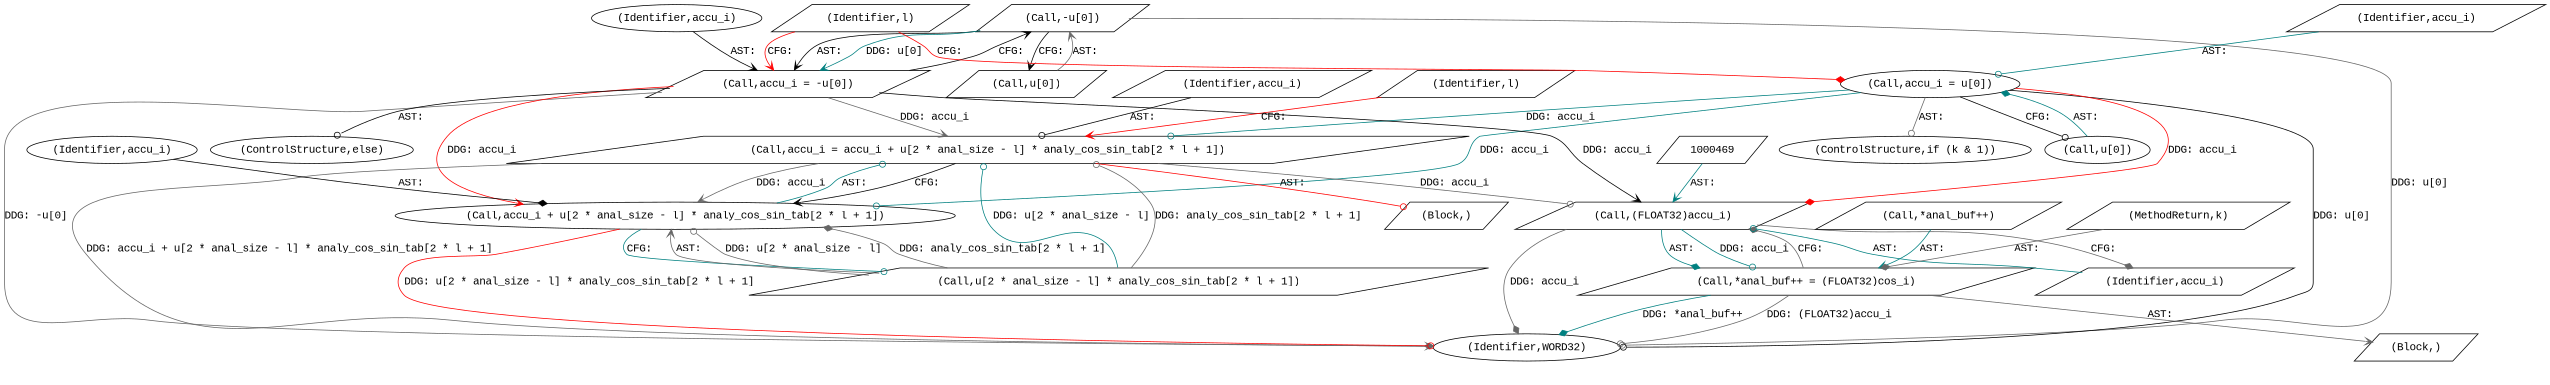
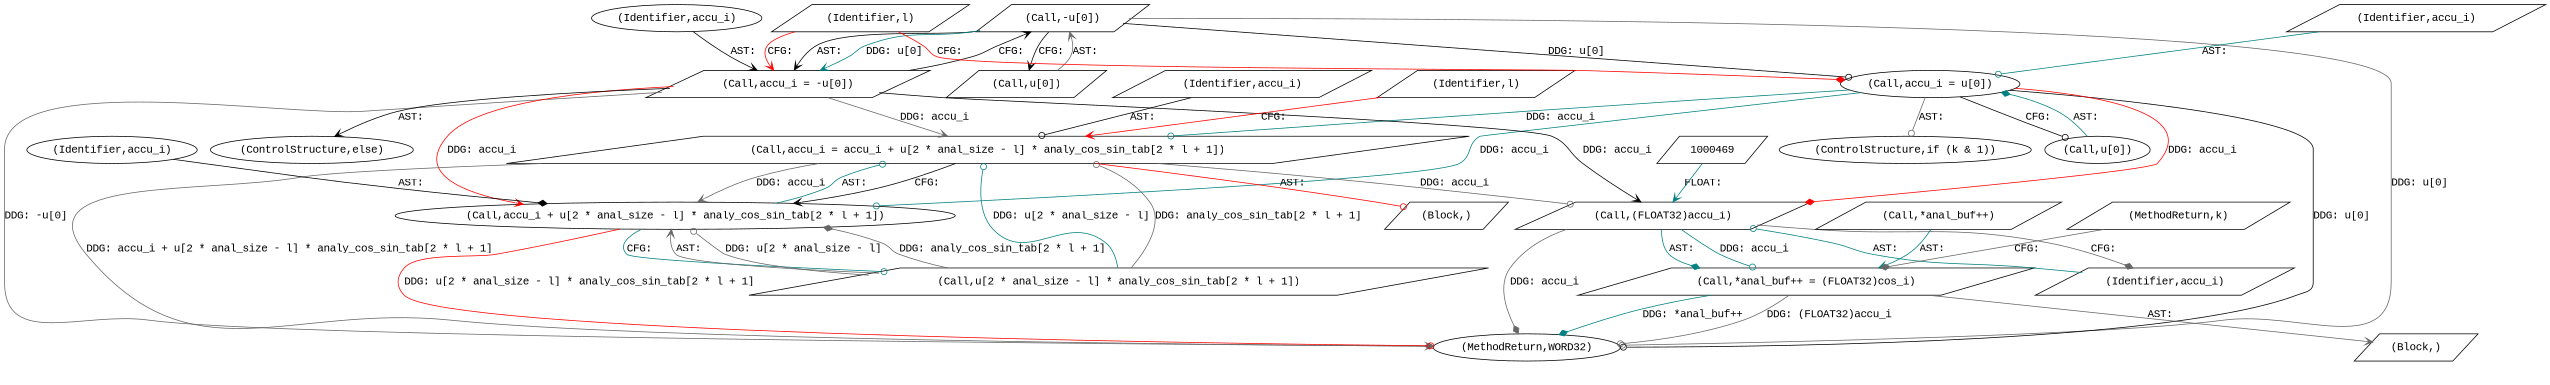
none -> (1484, 50)
(520, 96) -> (520, 96)
(1706, 183) -> (1706, 183)
(1787, 242) -> none
(2030, 249) -> (2030, 249)
(1527, 347) -> (1527, 347)
